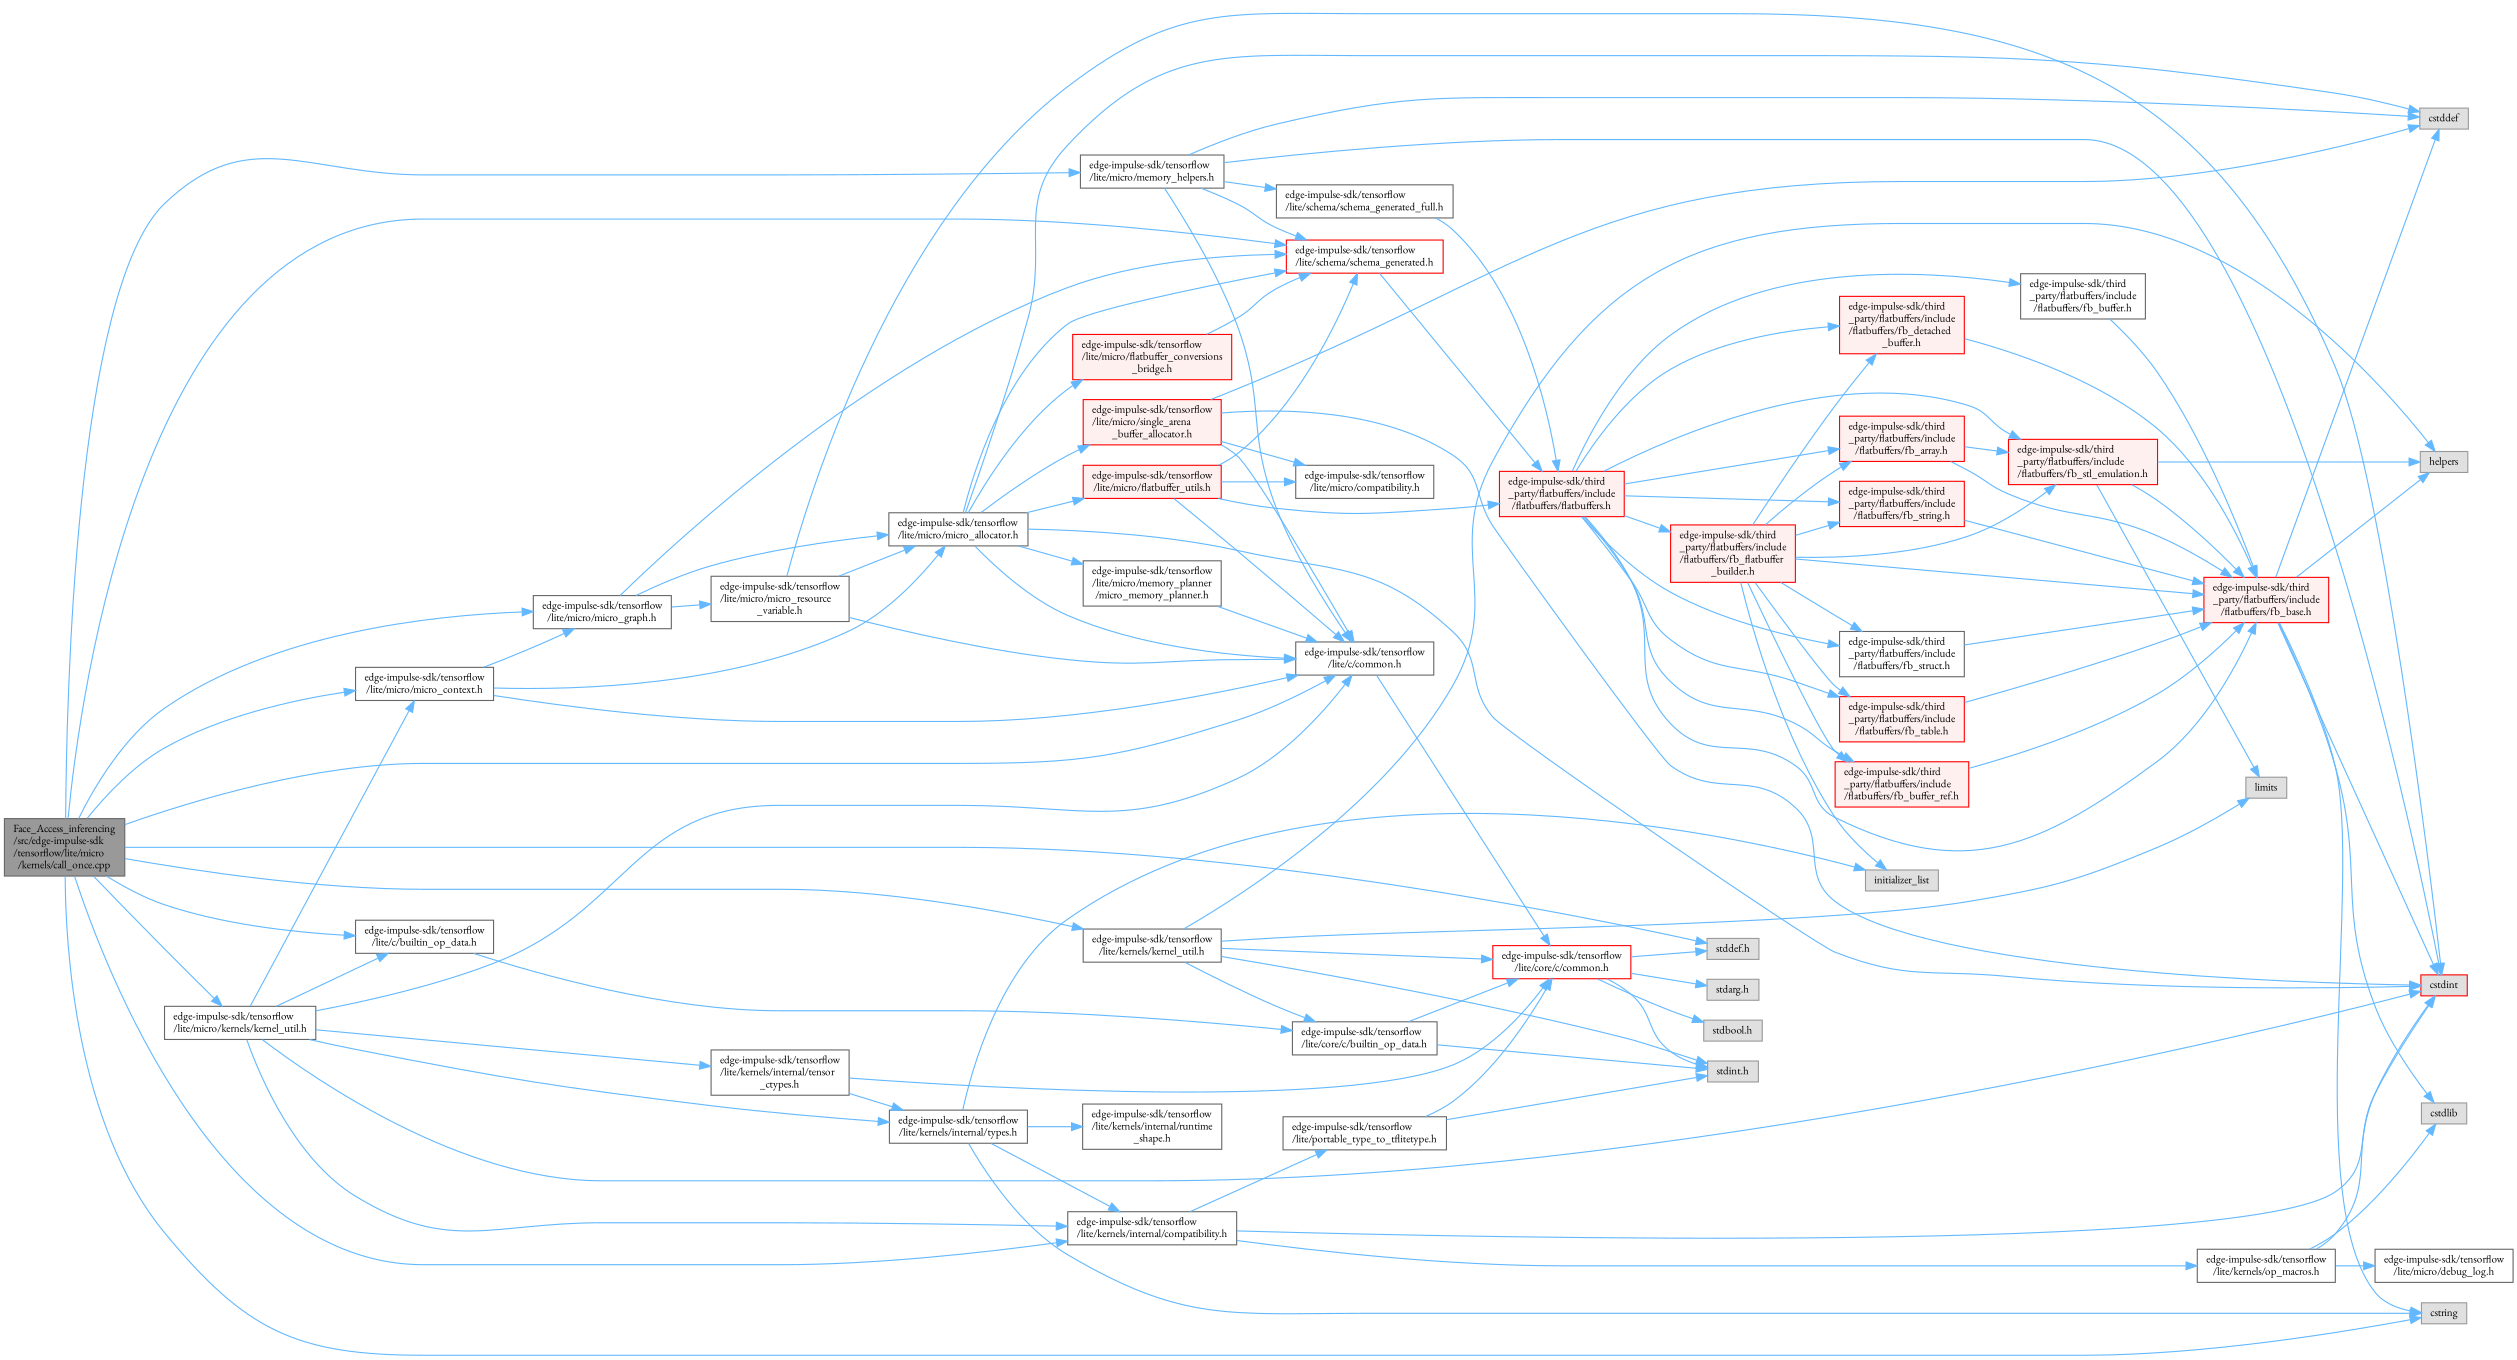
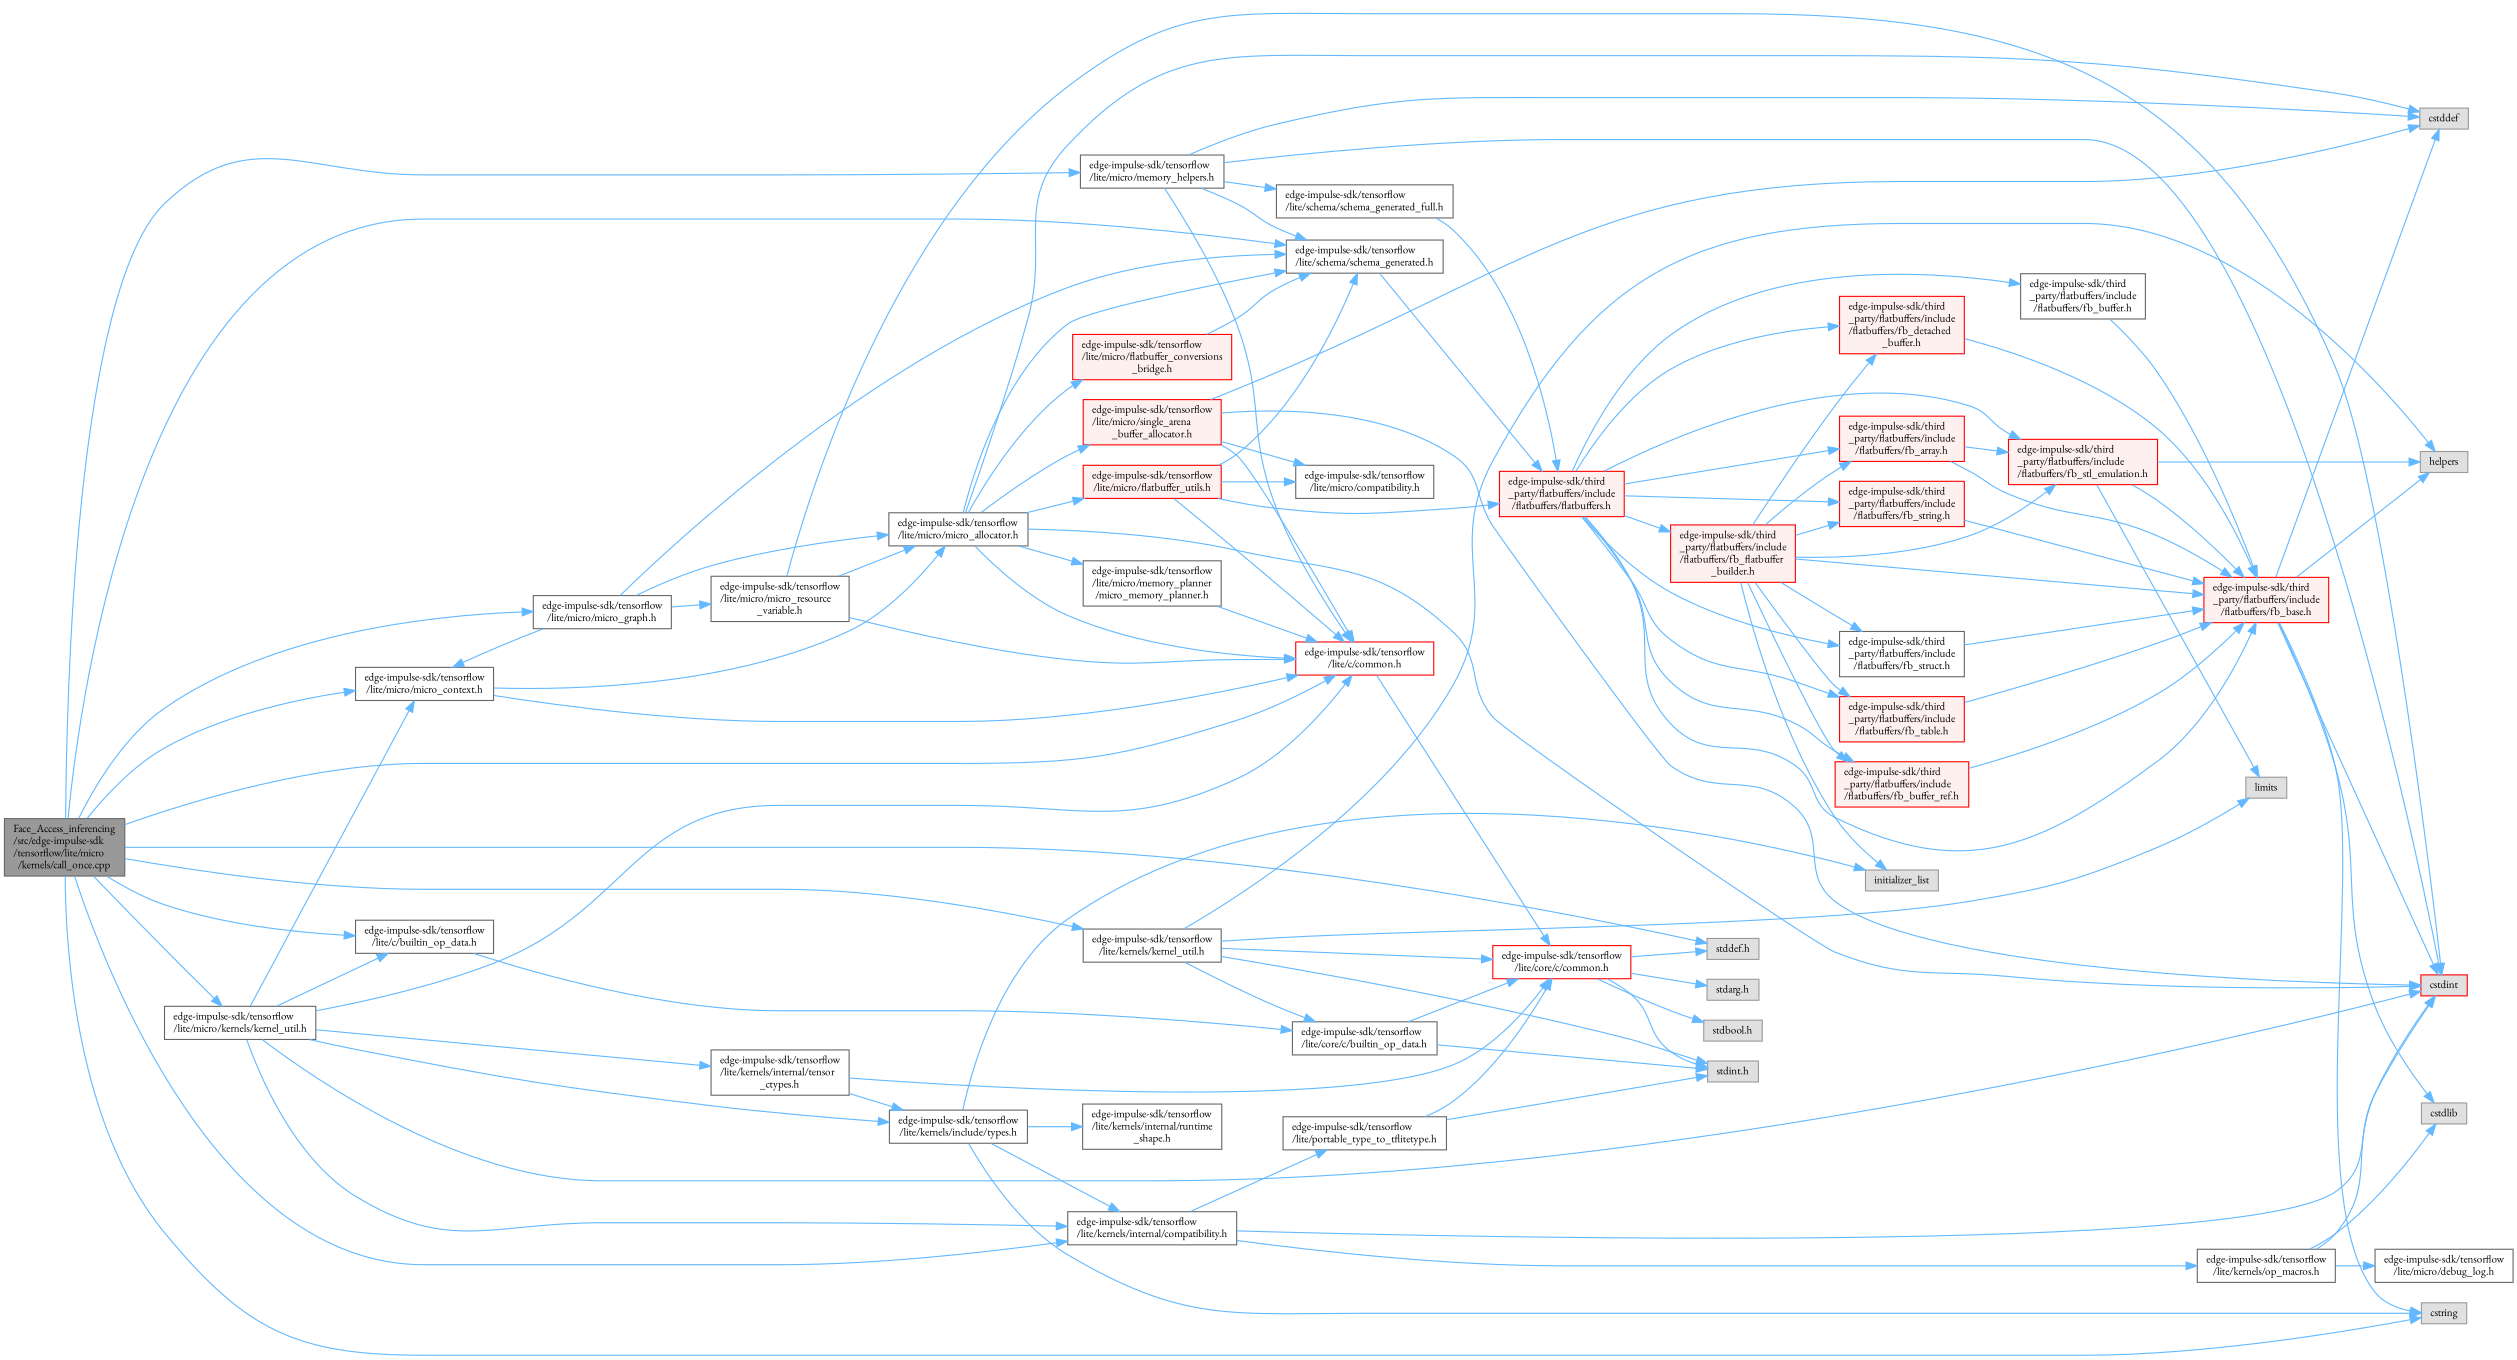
(1365, 257) -> (1365, 257)
(524, 651) -> (503, 645)
(1365, 659) -> (1365, 659)
(958, 1127) -> (958, 1127)
